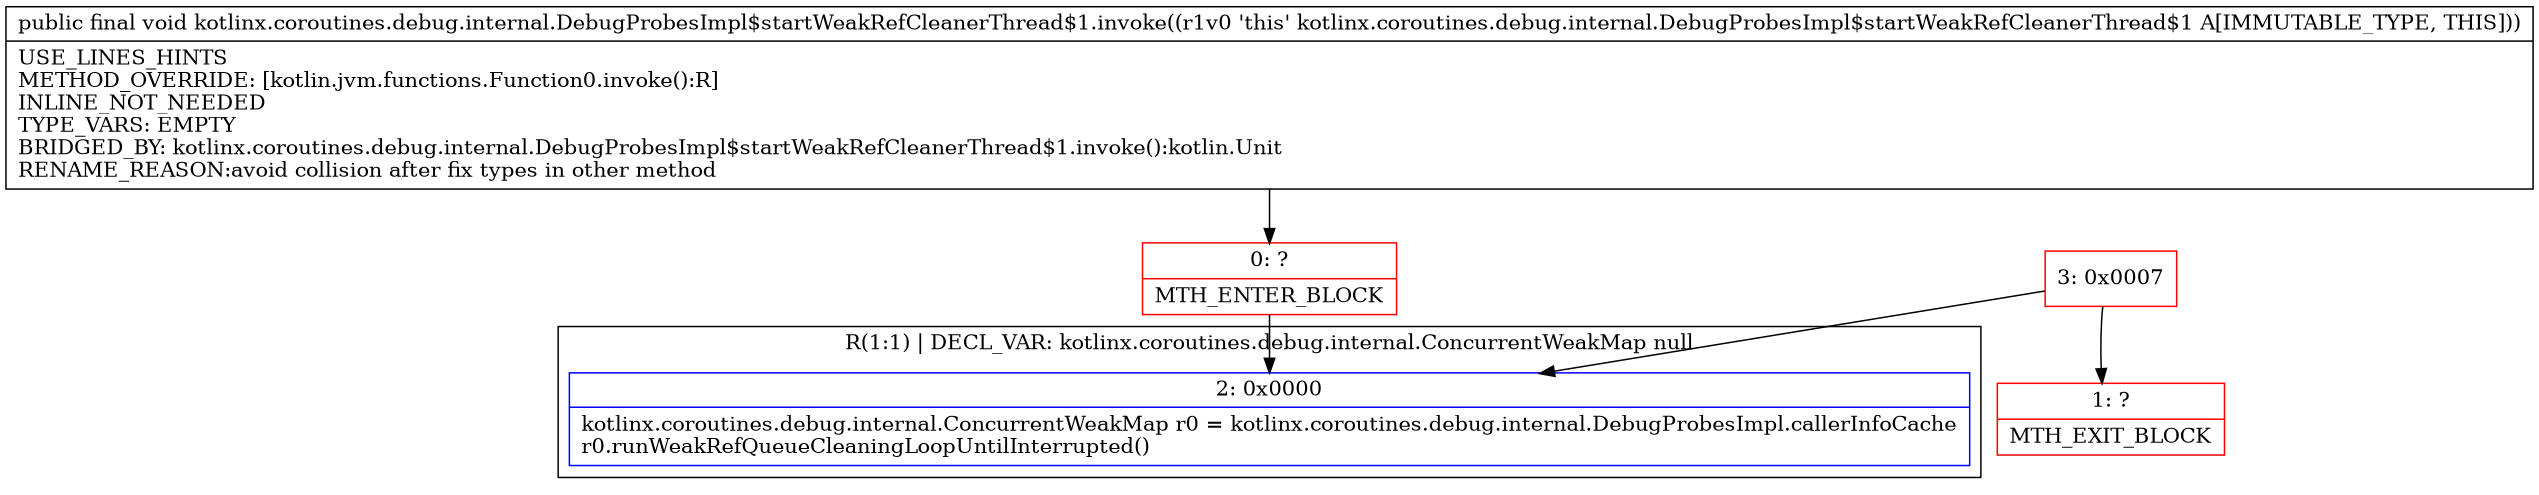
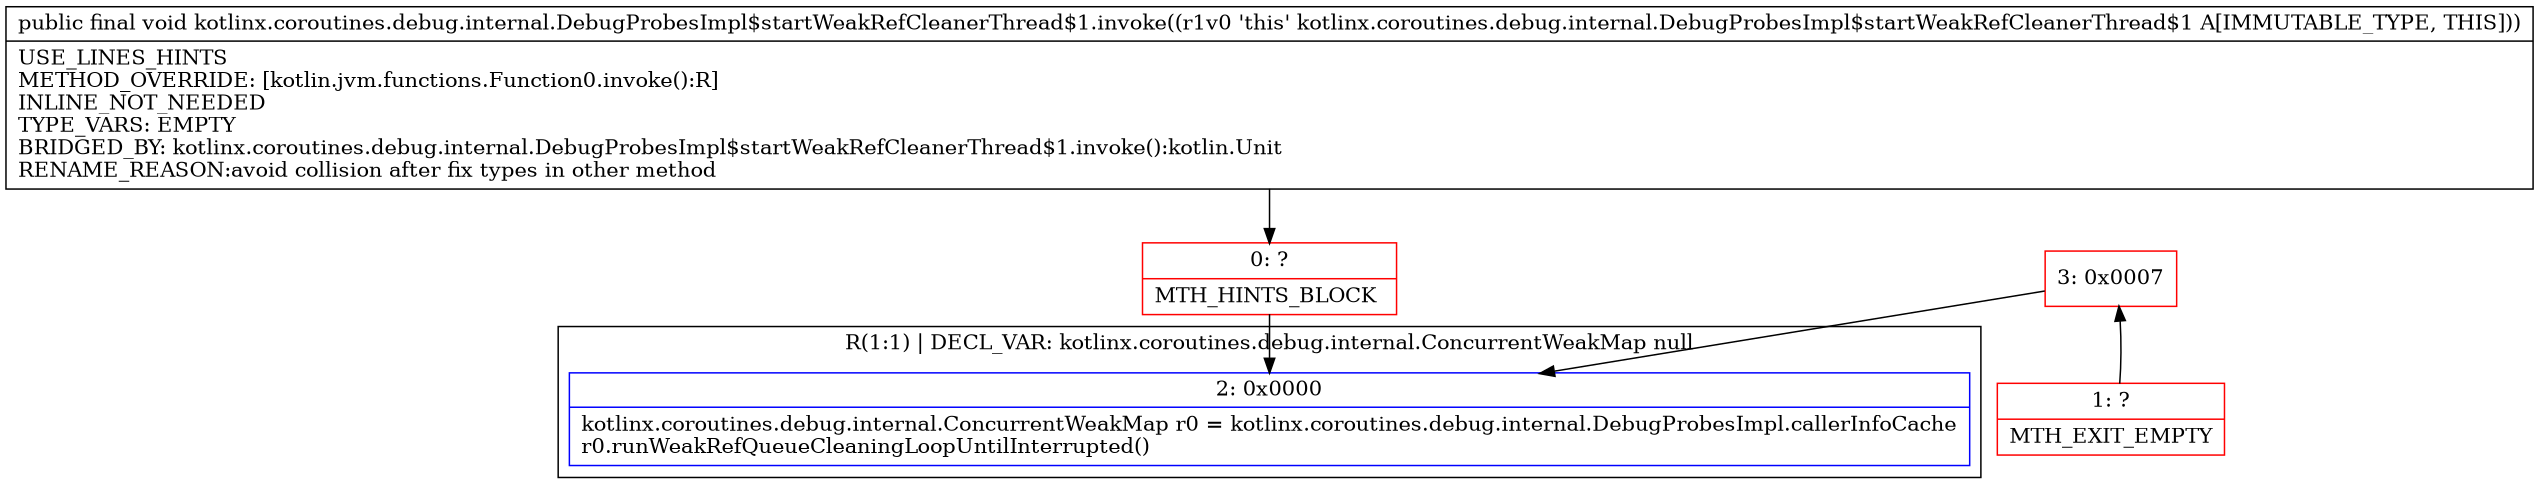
(1270, 296) -> (1266, 296)
(2101, 337) -> (2121, 352)
(2111, 436) -> (2111, 436)
